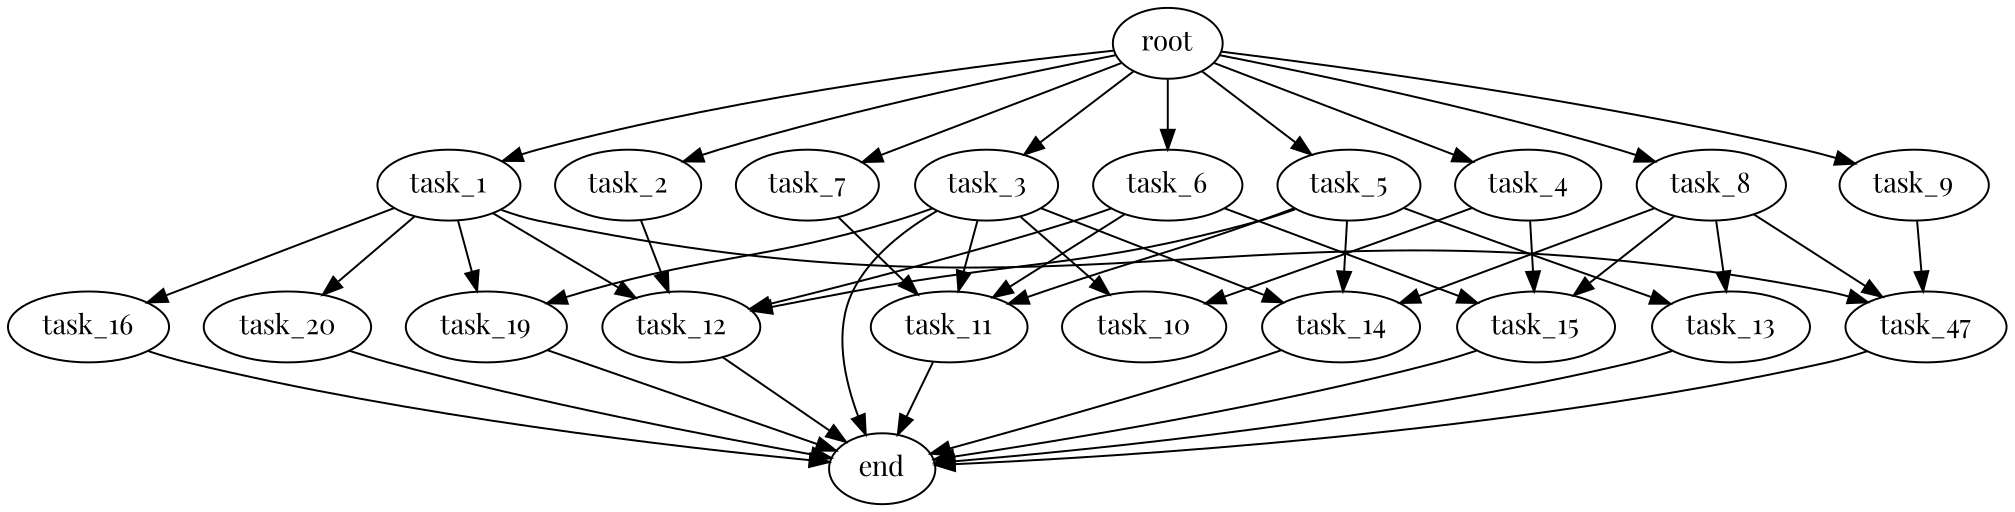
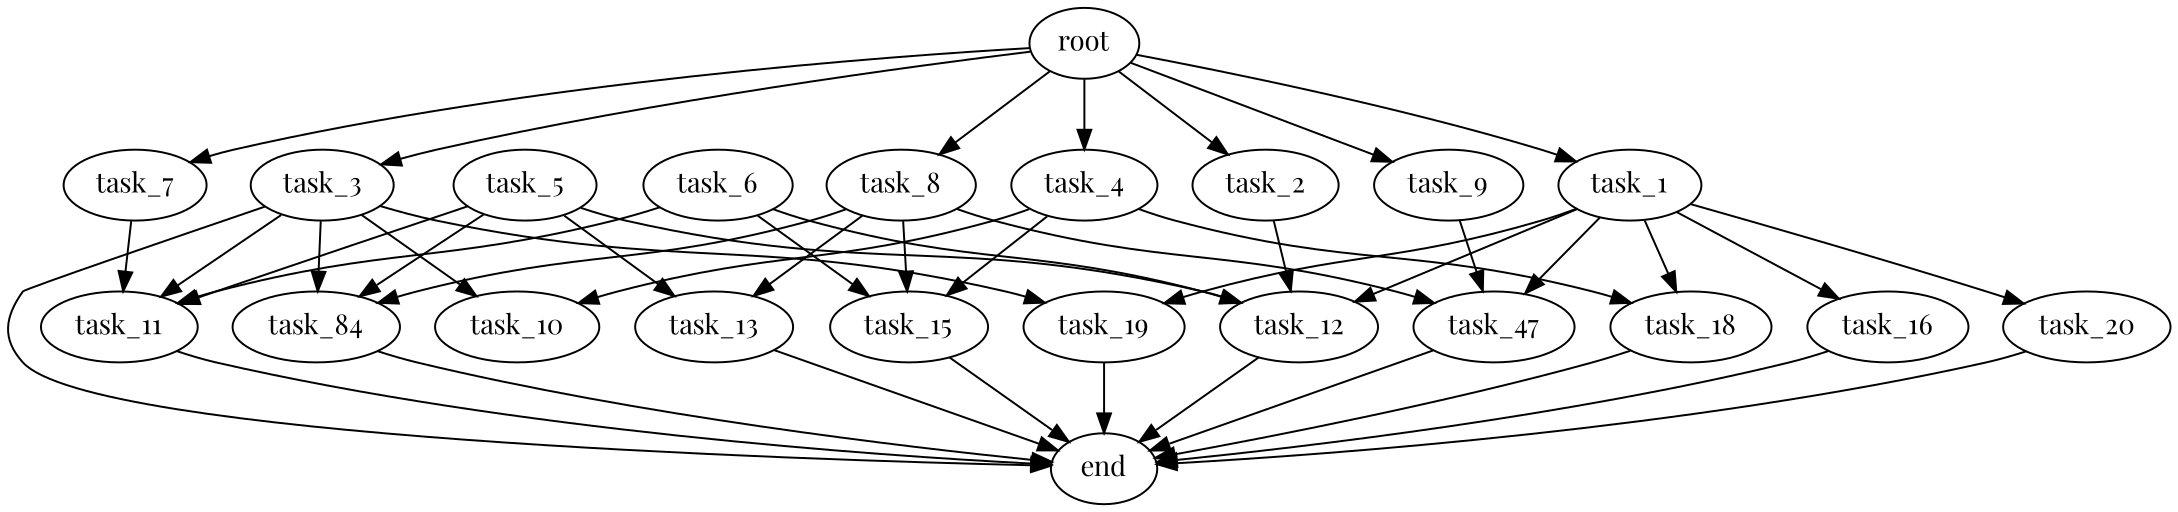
(1168, 105) -> none
(1249, 107) -> none
(1341, 327) -> (316, 327)
none -> (1691, 327)
